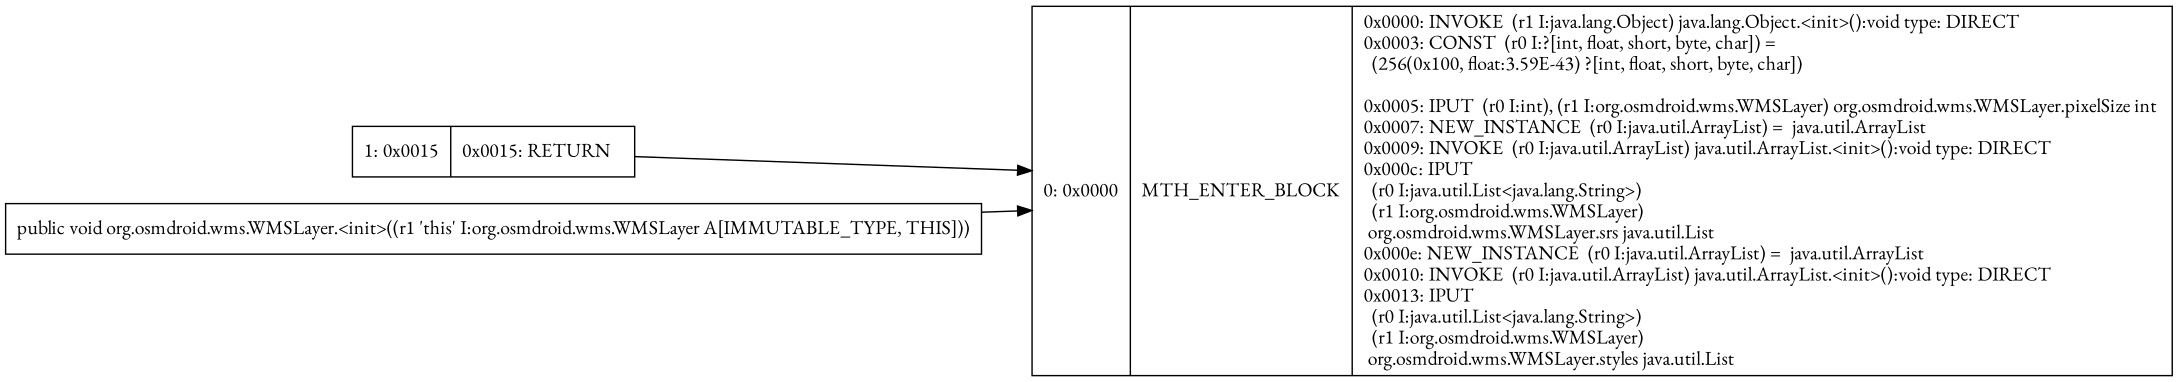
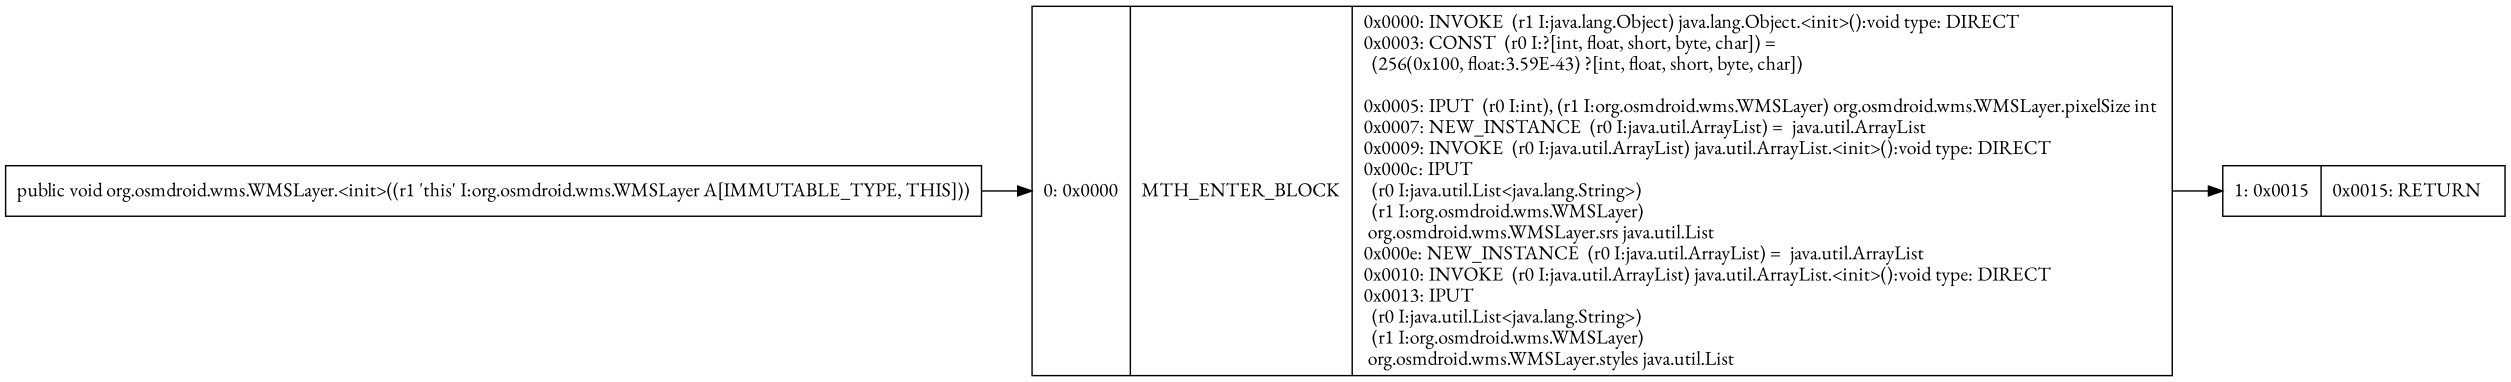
(826, 163) -> (2190, 191)
